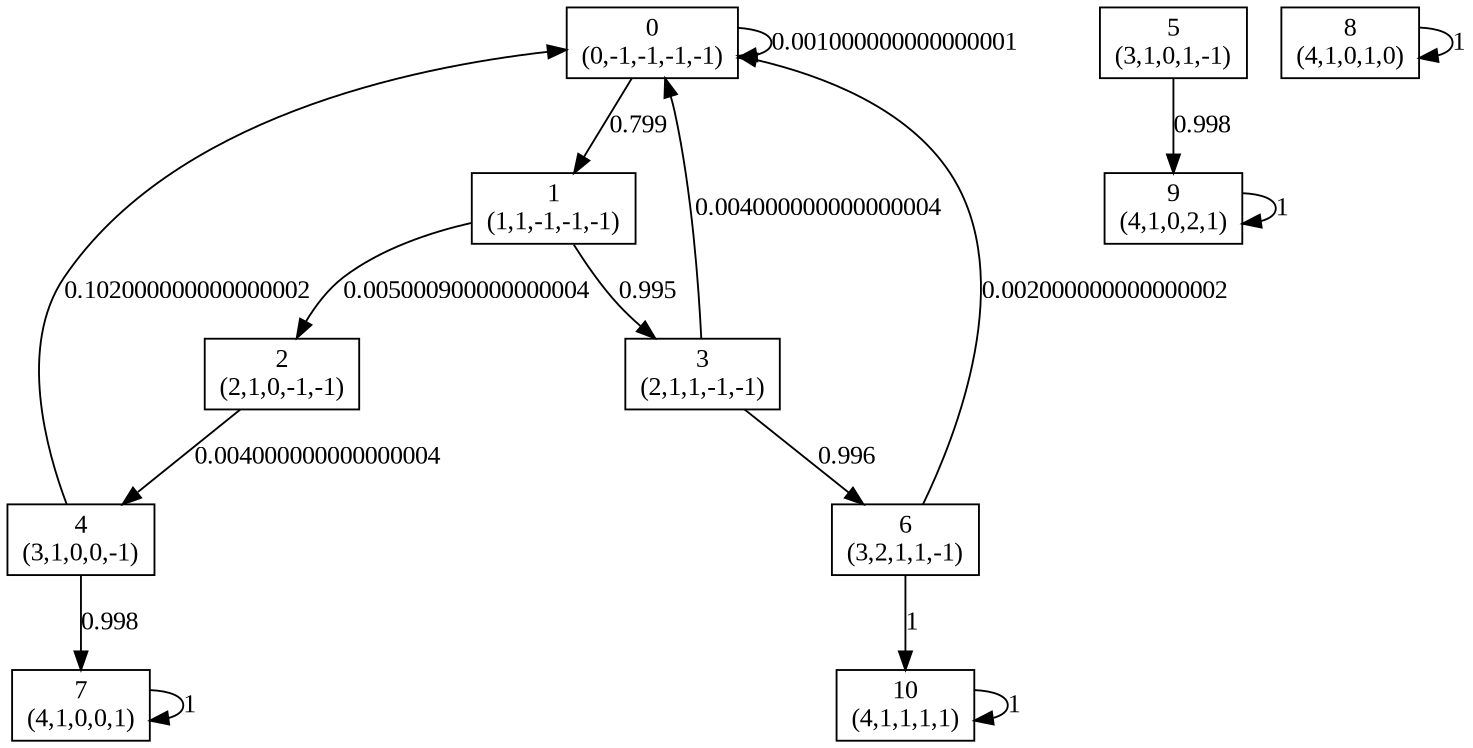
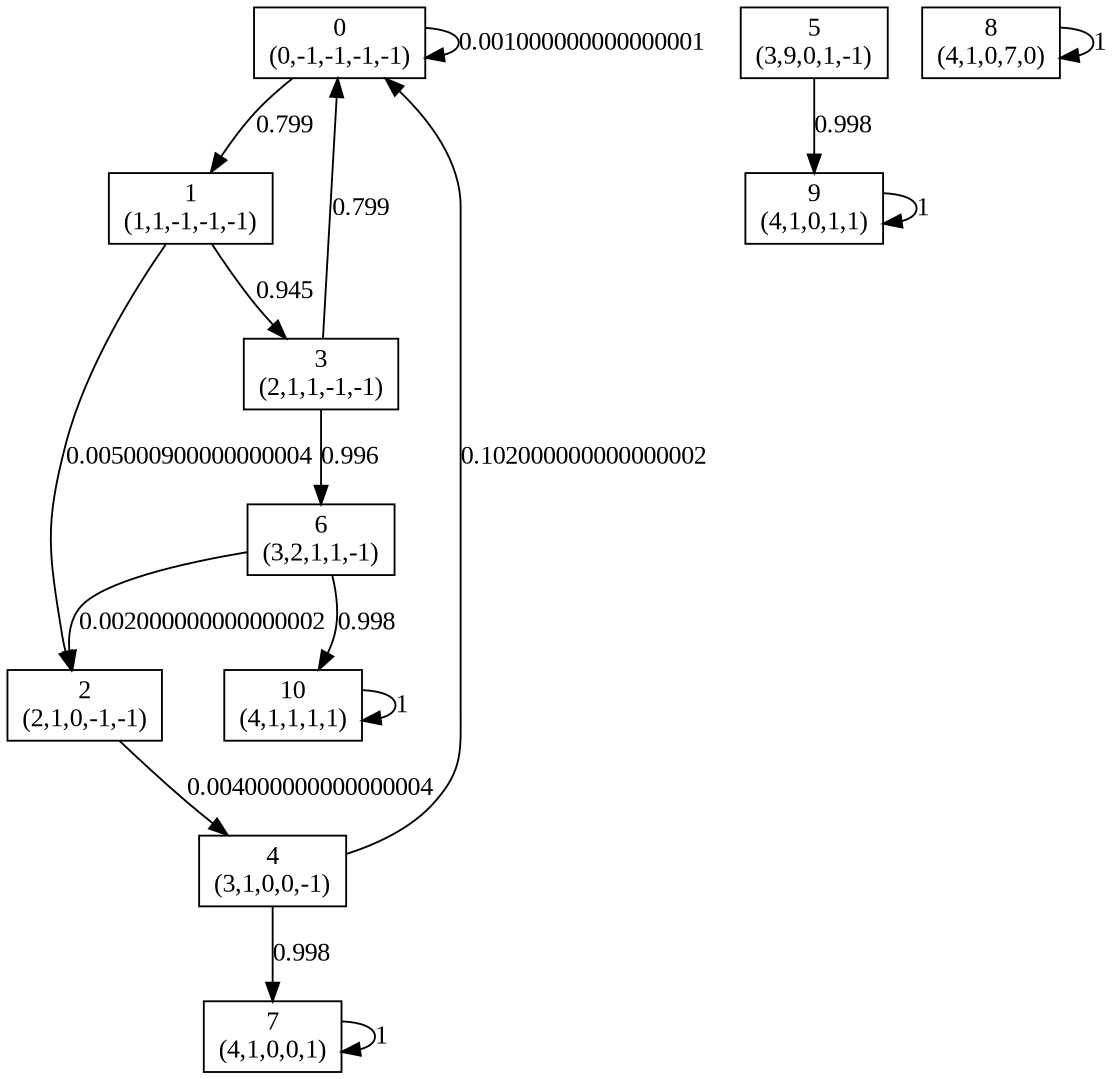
(1173, 43) -> (814, 43)
(1350, 43) -> (991, 43)
(819, 208) -> (361, 208)
(1173, 208) -> (814, 208)
(973, 227) -> (138, 577)
(648, 291) -> (285, 291)
(912, 623) -> (367, 623)
